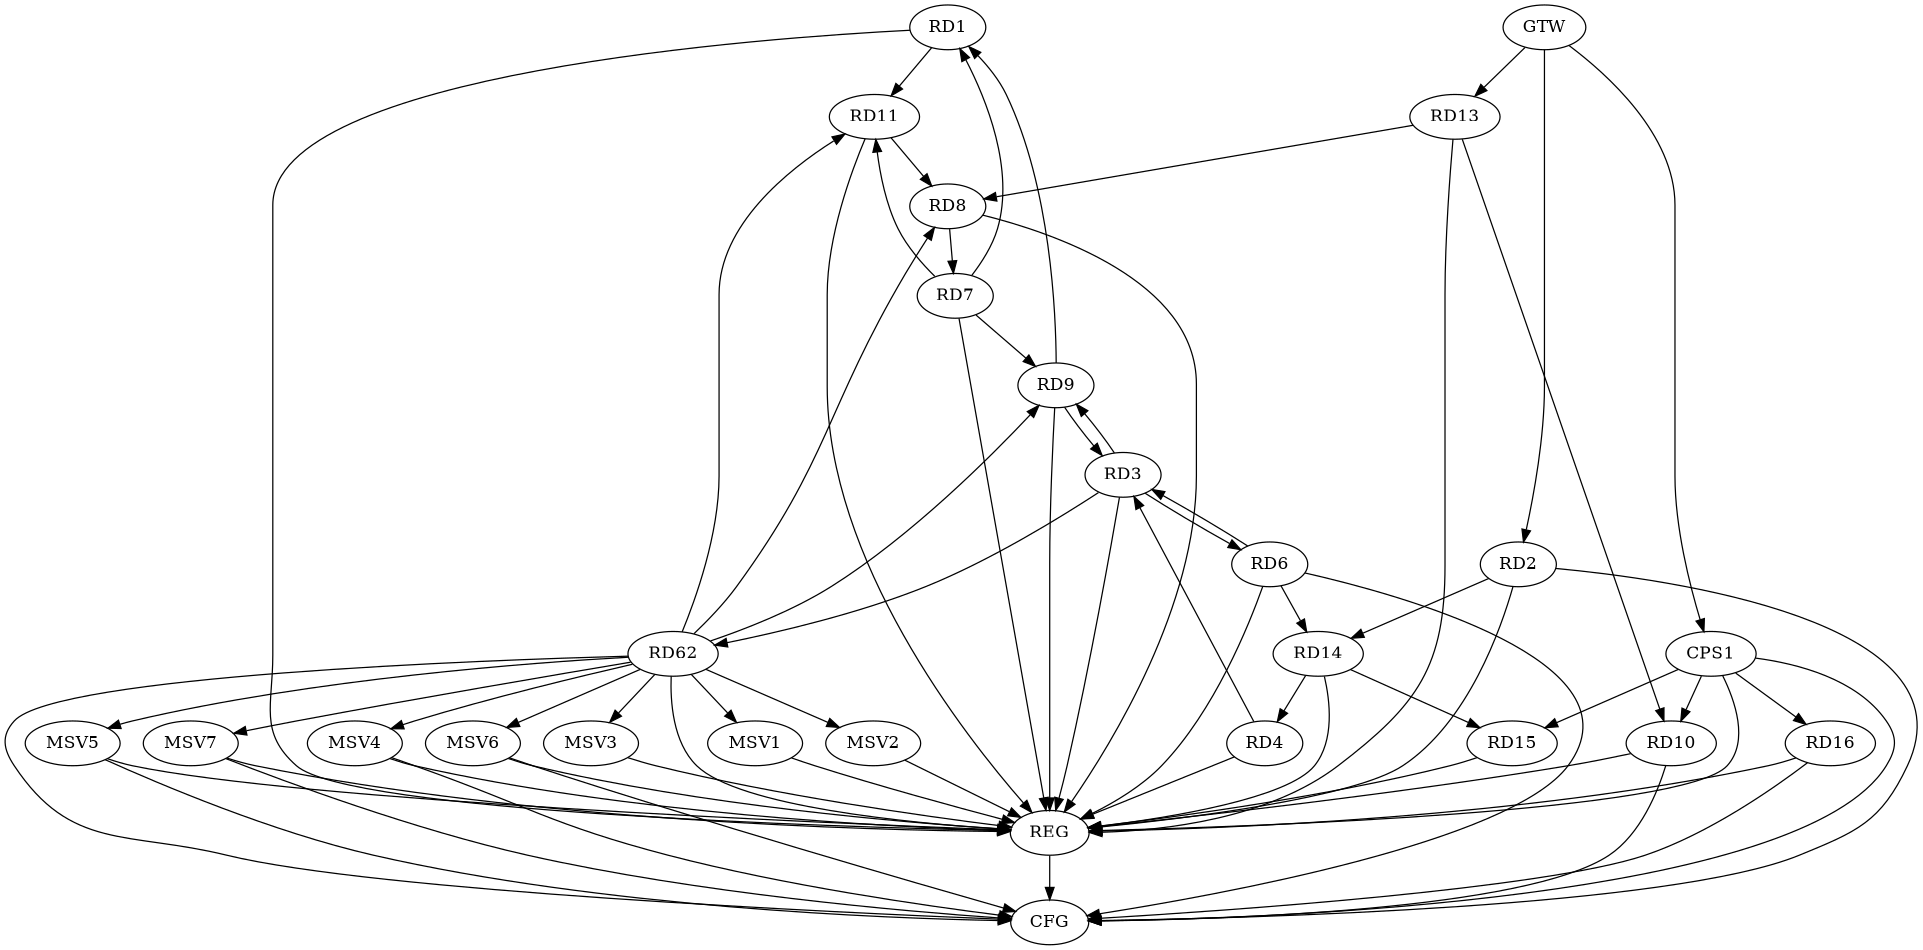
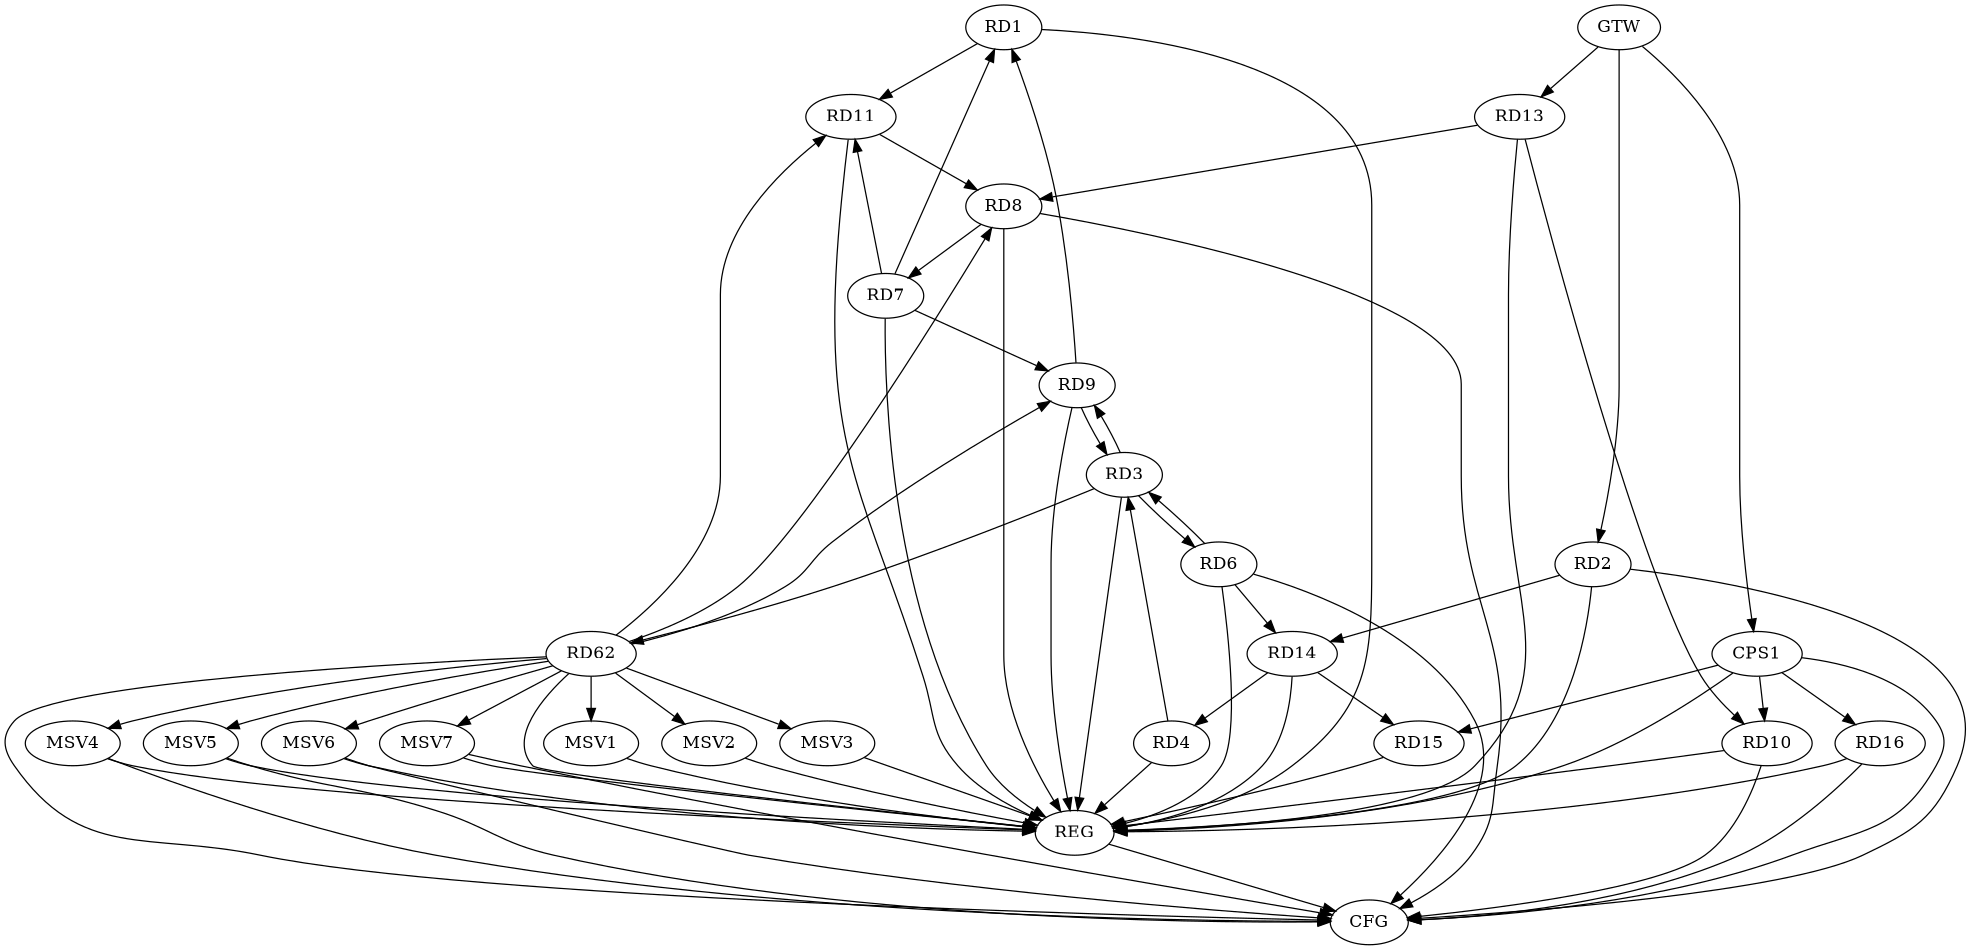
none -> (1461, 428)
